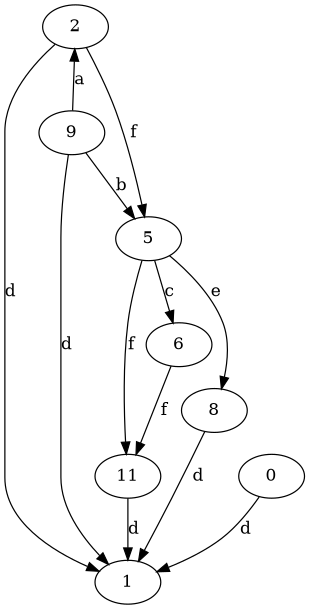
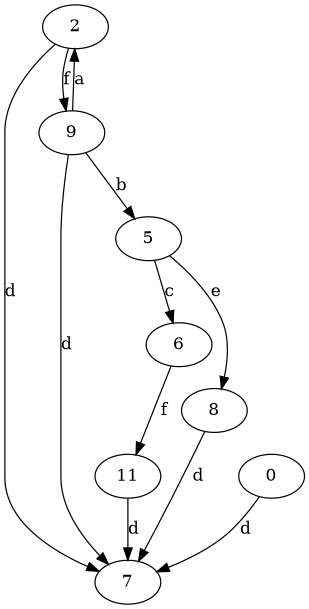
(120, 124) -> (63, 73)
(125, 350) -> none
(128, 582) -> (128, 582)
